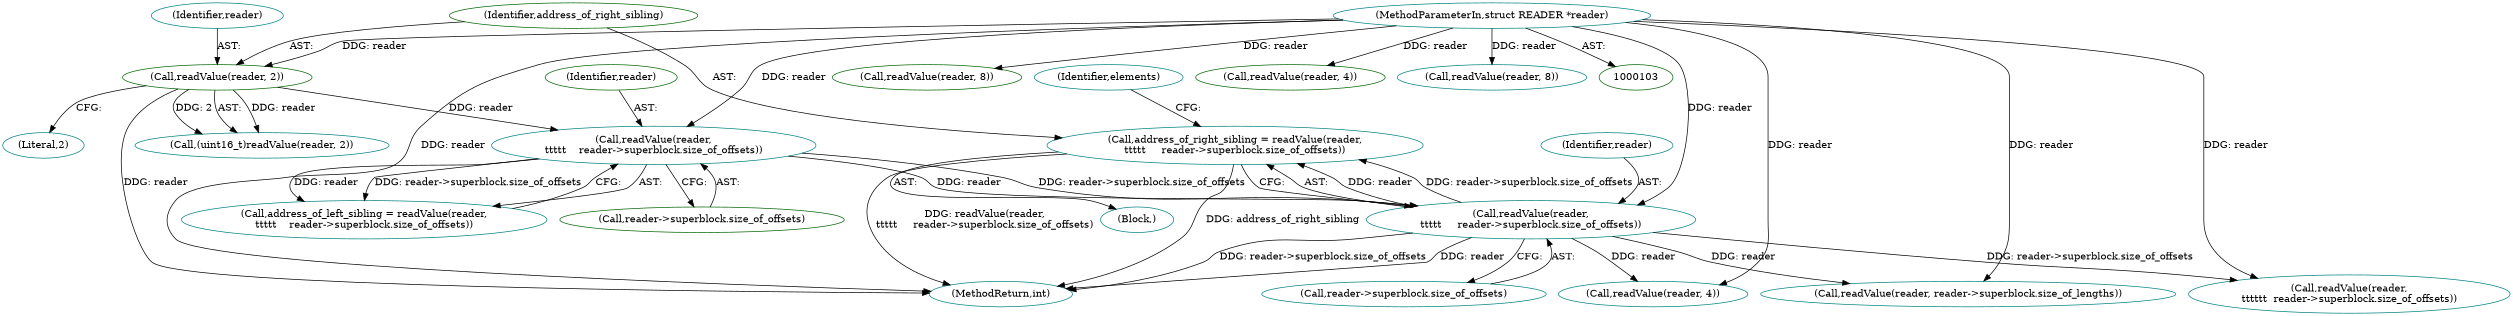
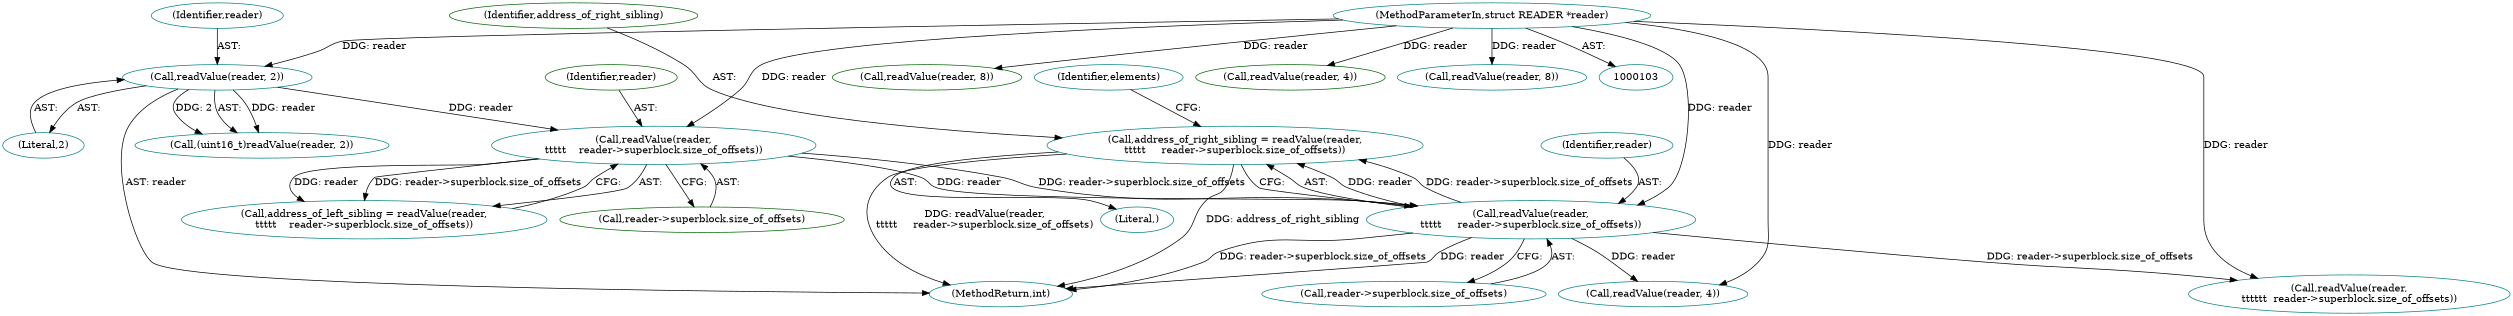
(351, 31) -> (58, 90)
(217, 77) -> (217, 77)
(1636, 77) -> (1636, 77)
(91, 108) -> (91, 108)
(413, 136) -> none
(156, 183) -> (156, 183)
(1137, 220) -> (1137, 220)
(1968, 294) -> none
